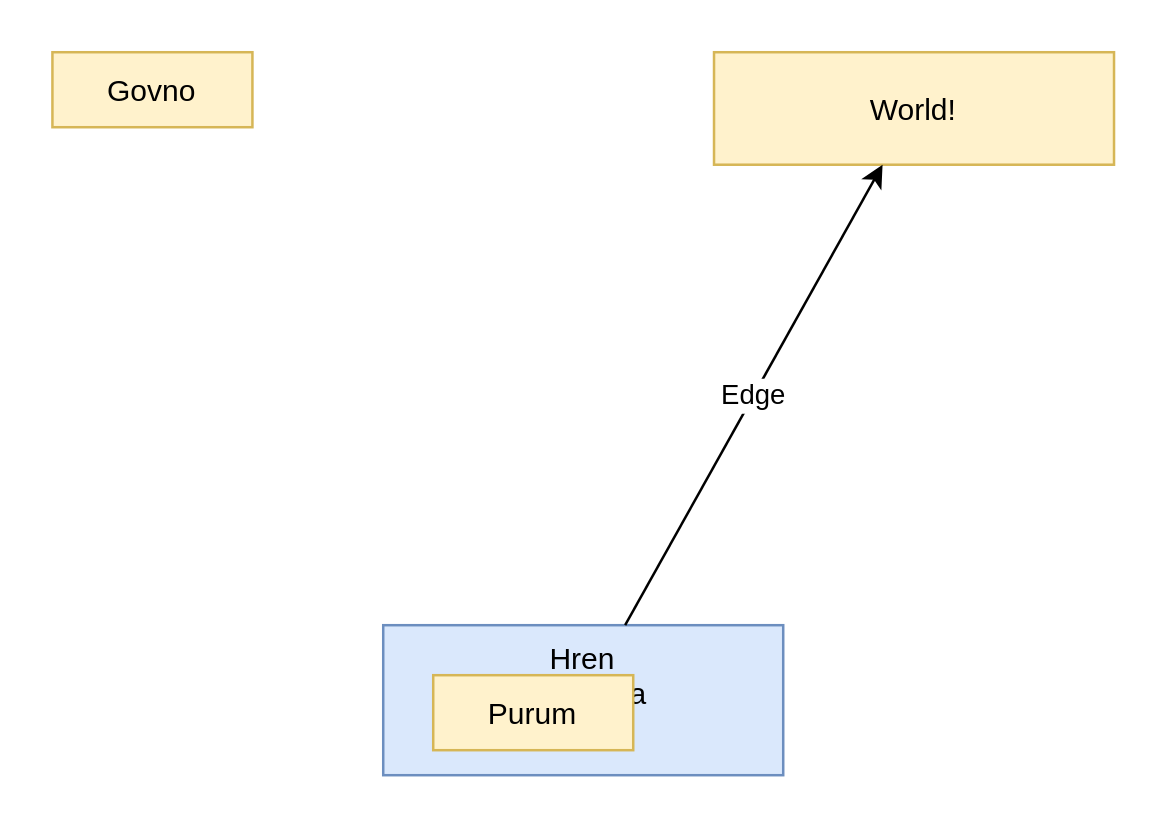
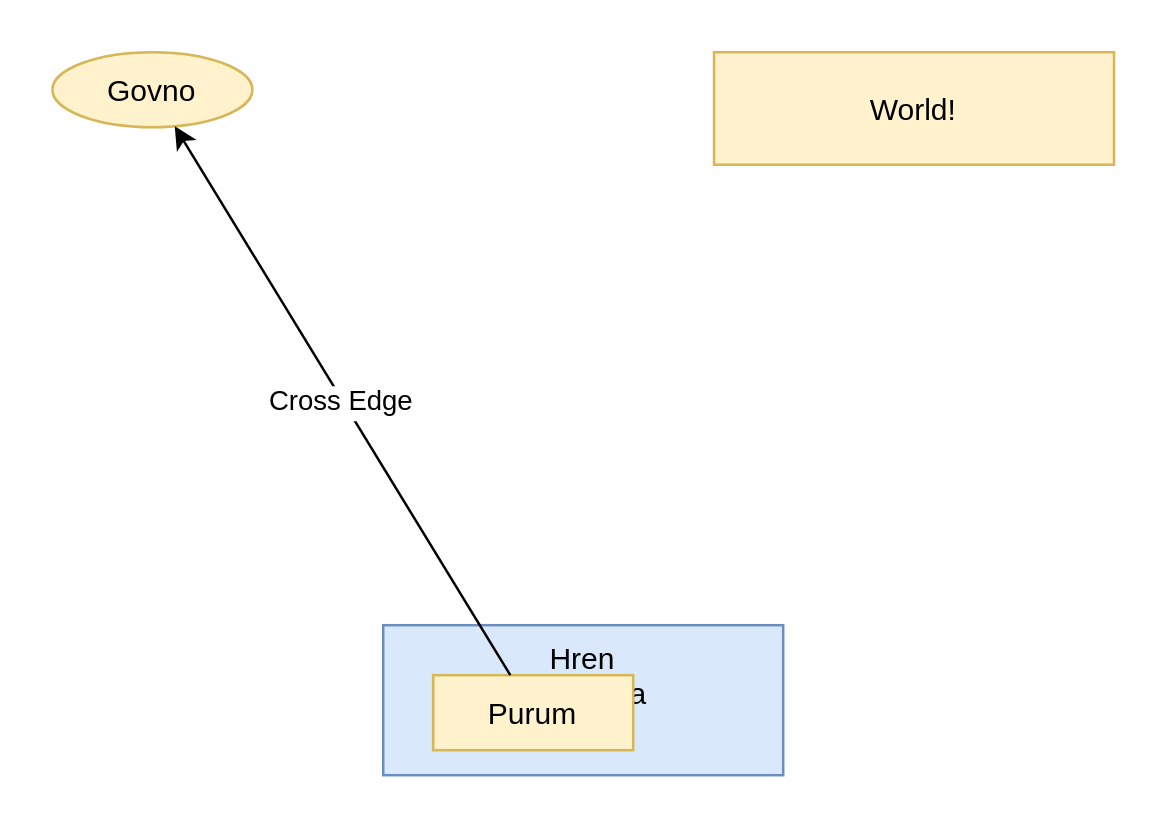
(152, 90) -> (152, 90)
none -> (262, 269)
(685, 519) -> none
